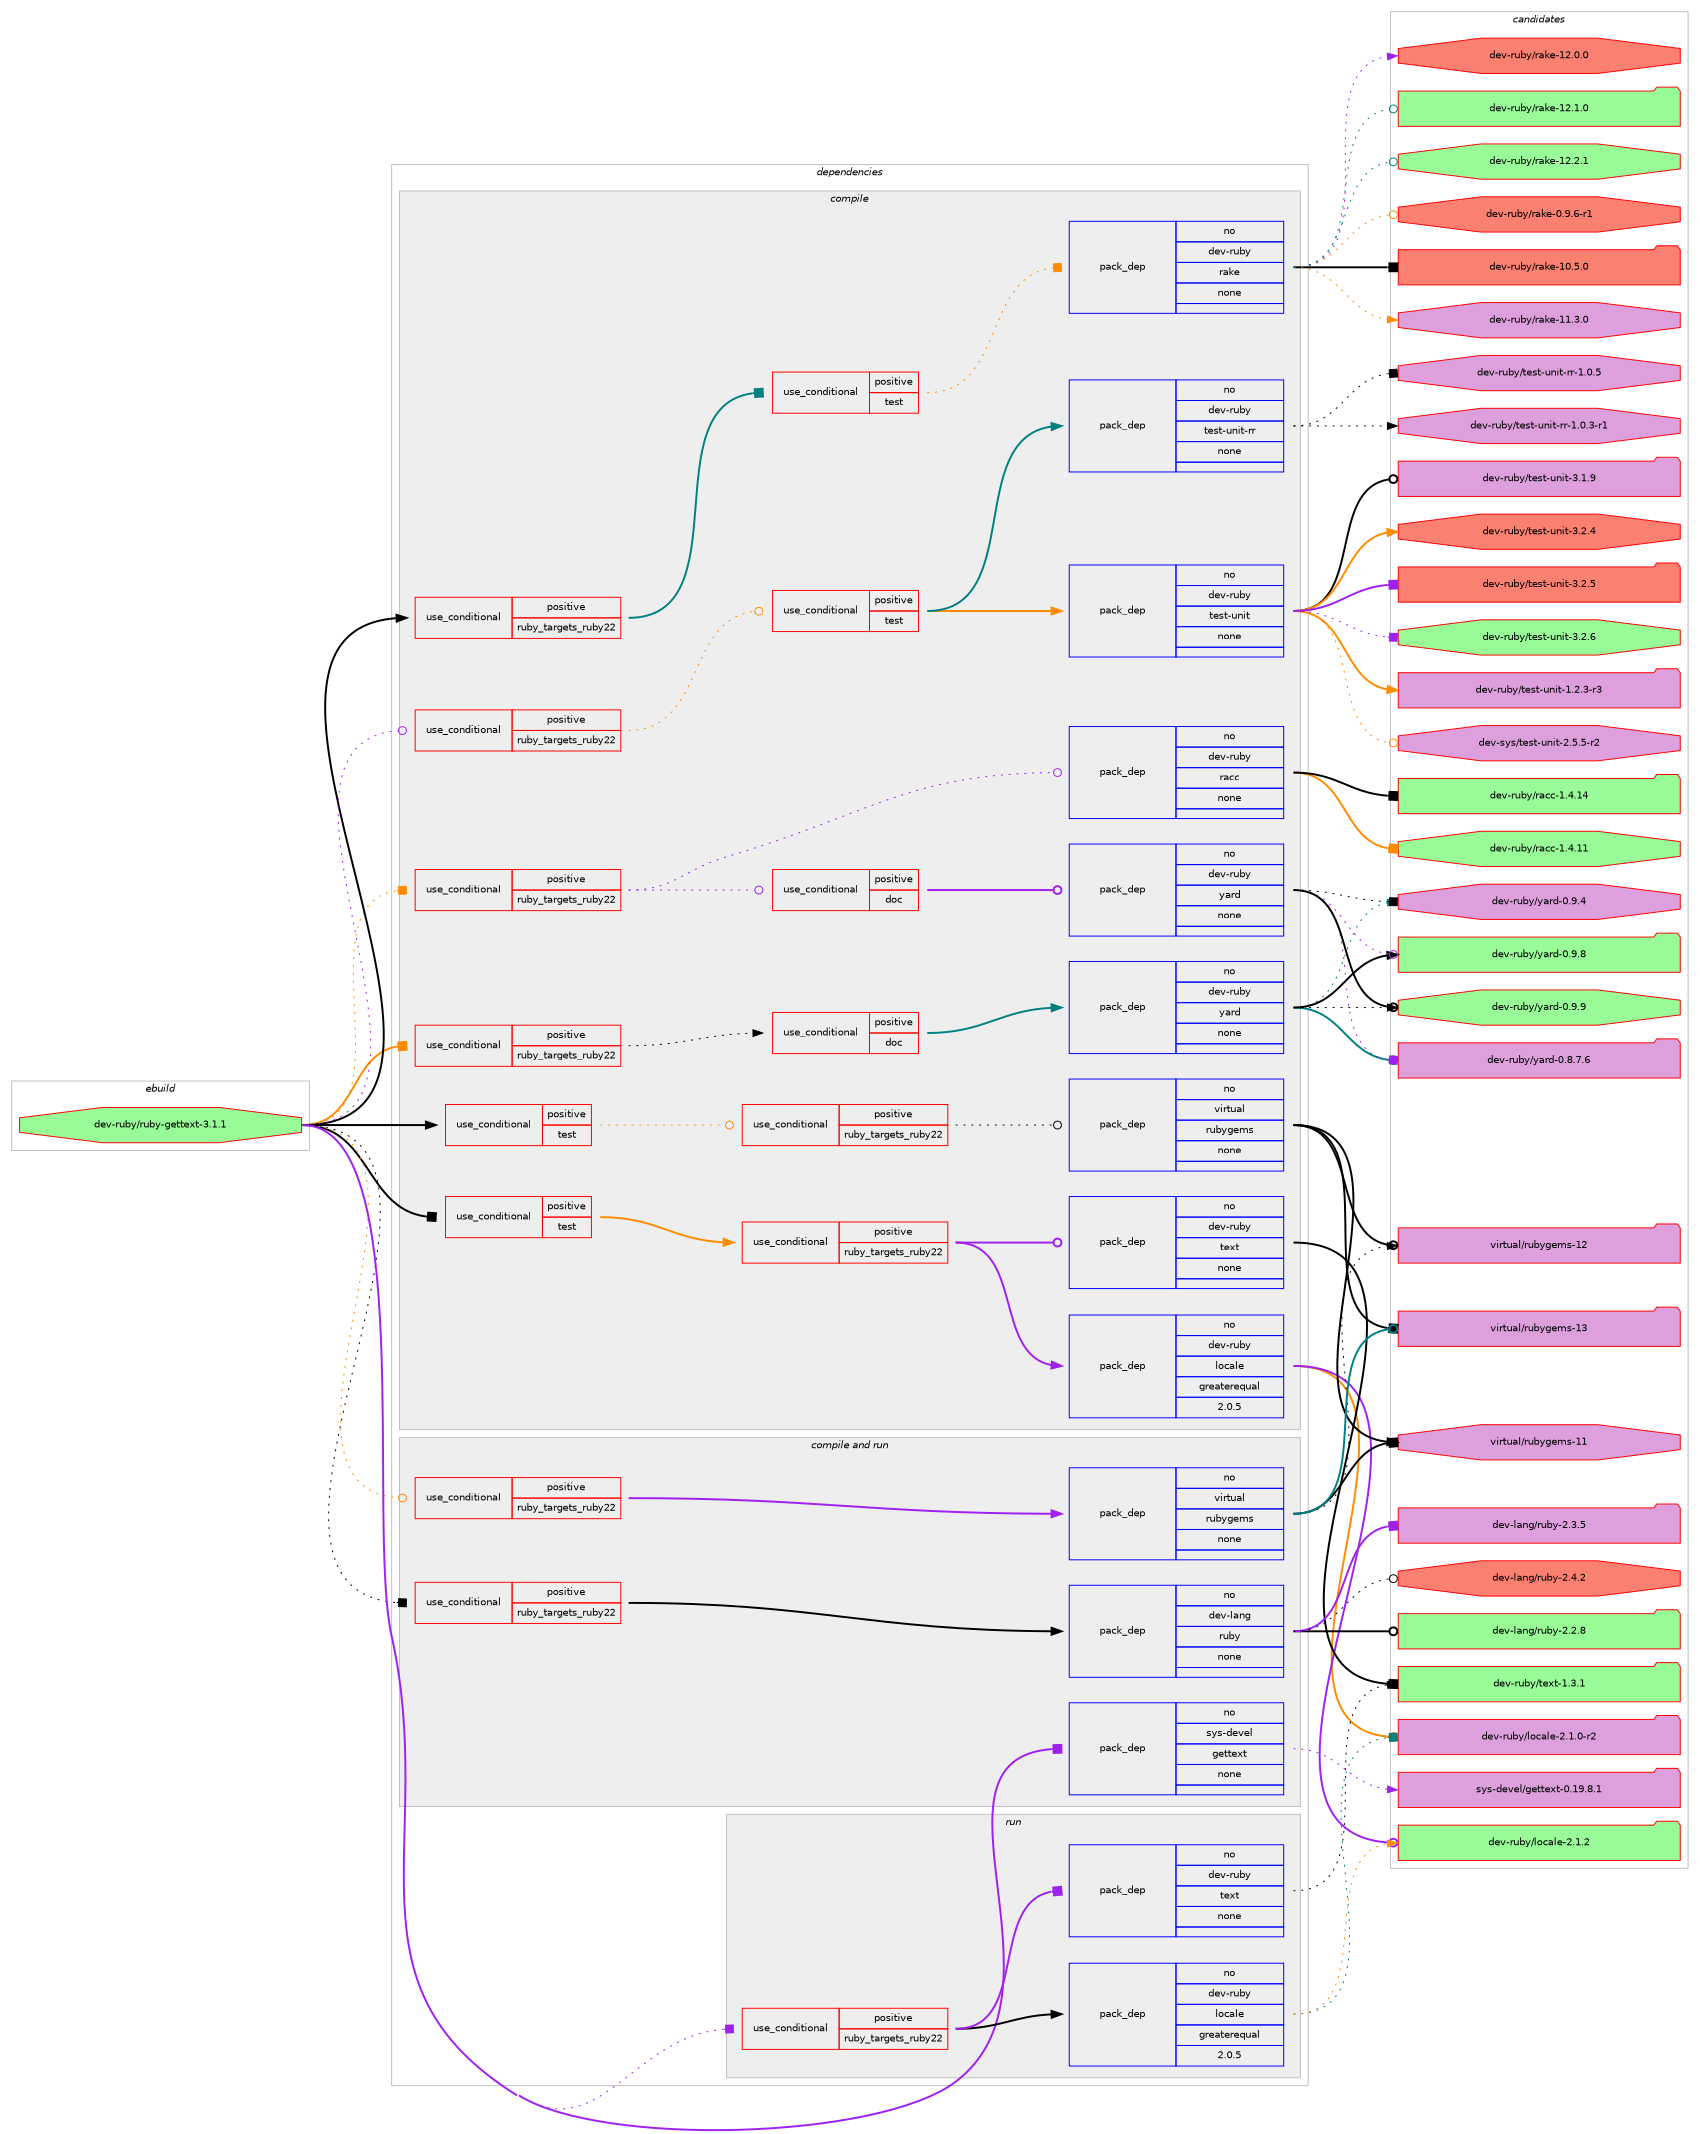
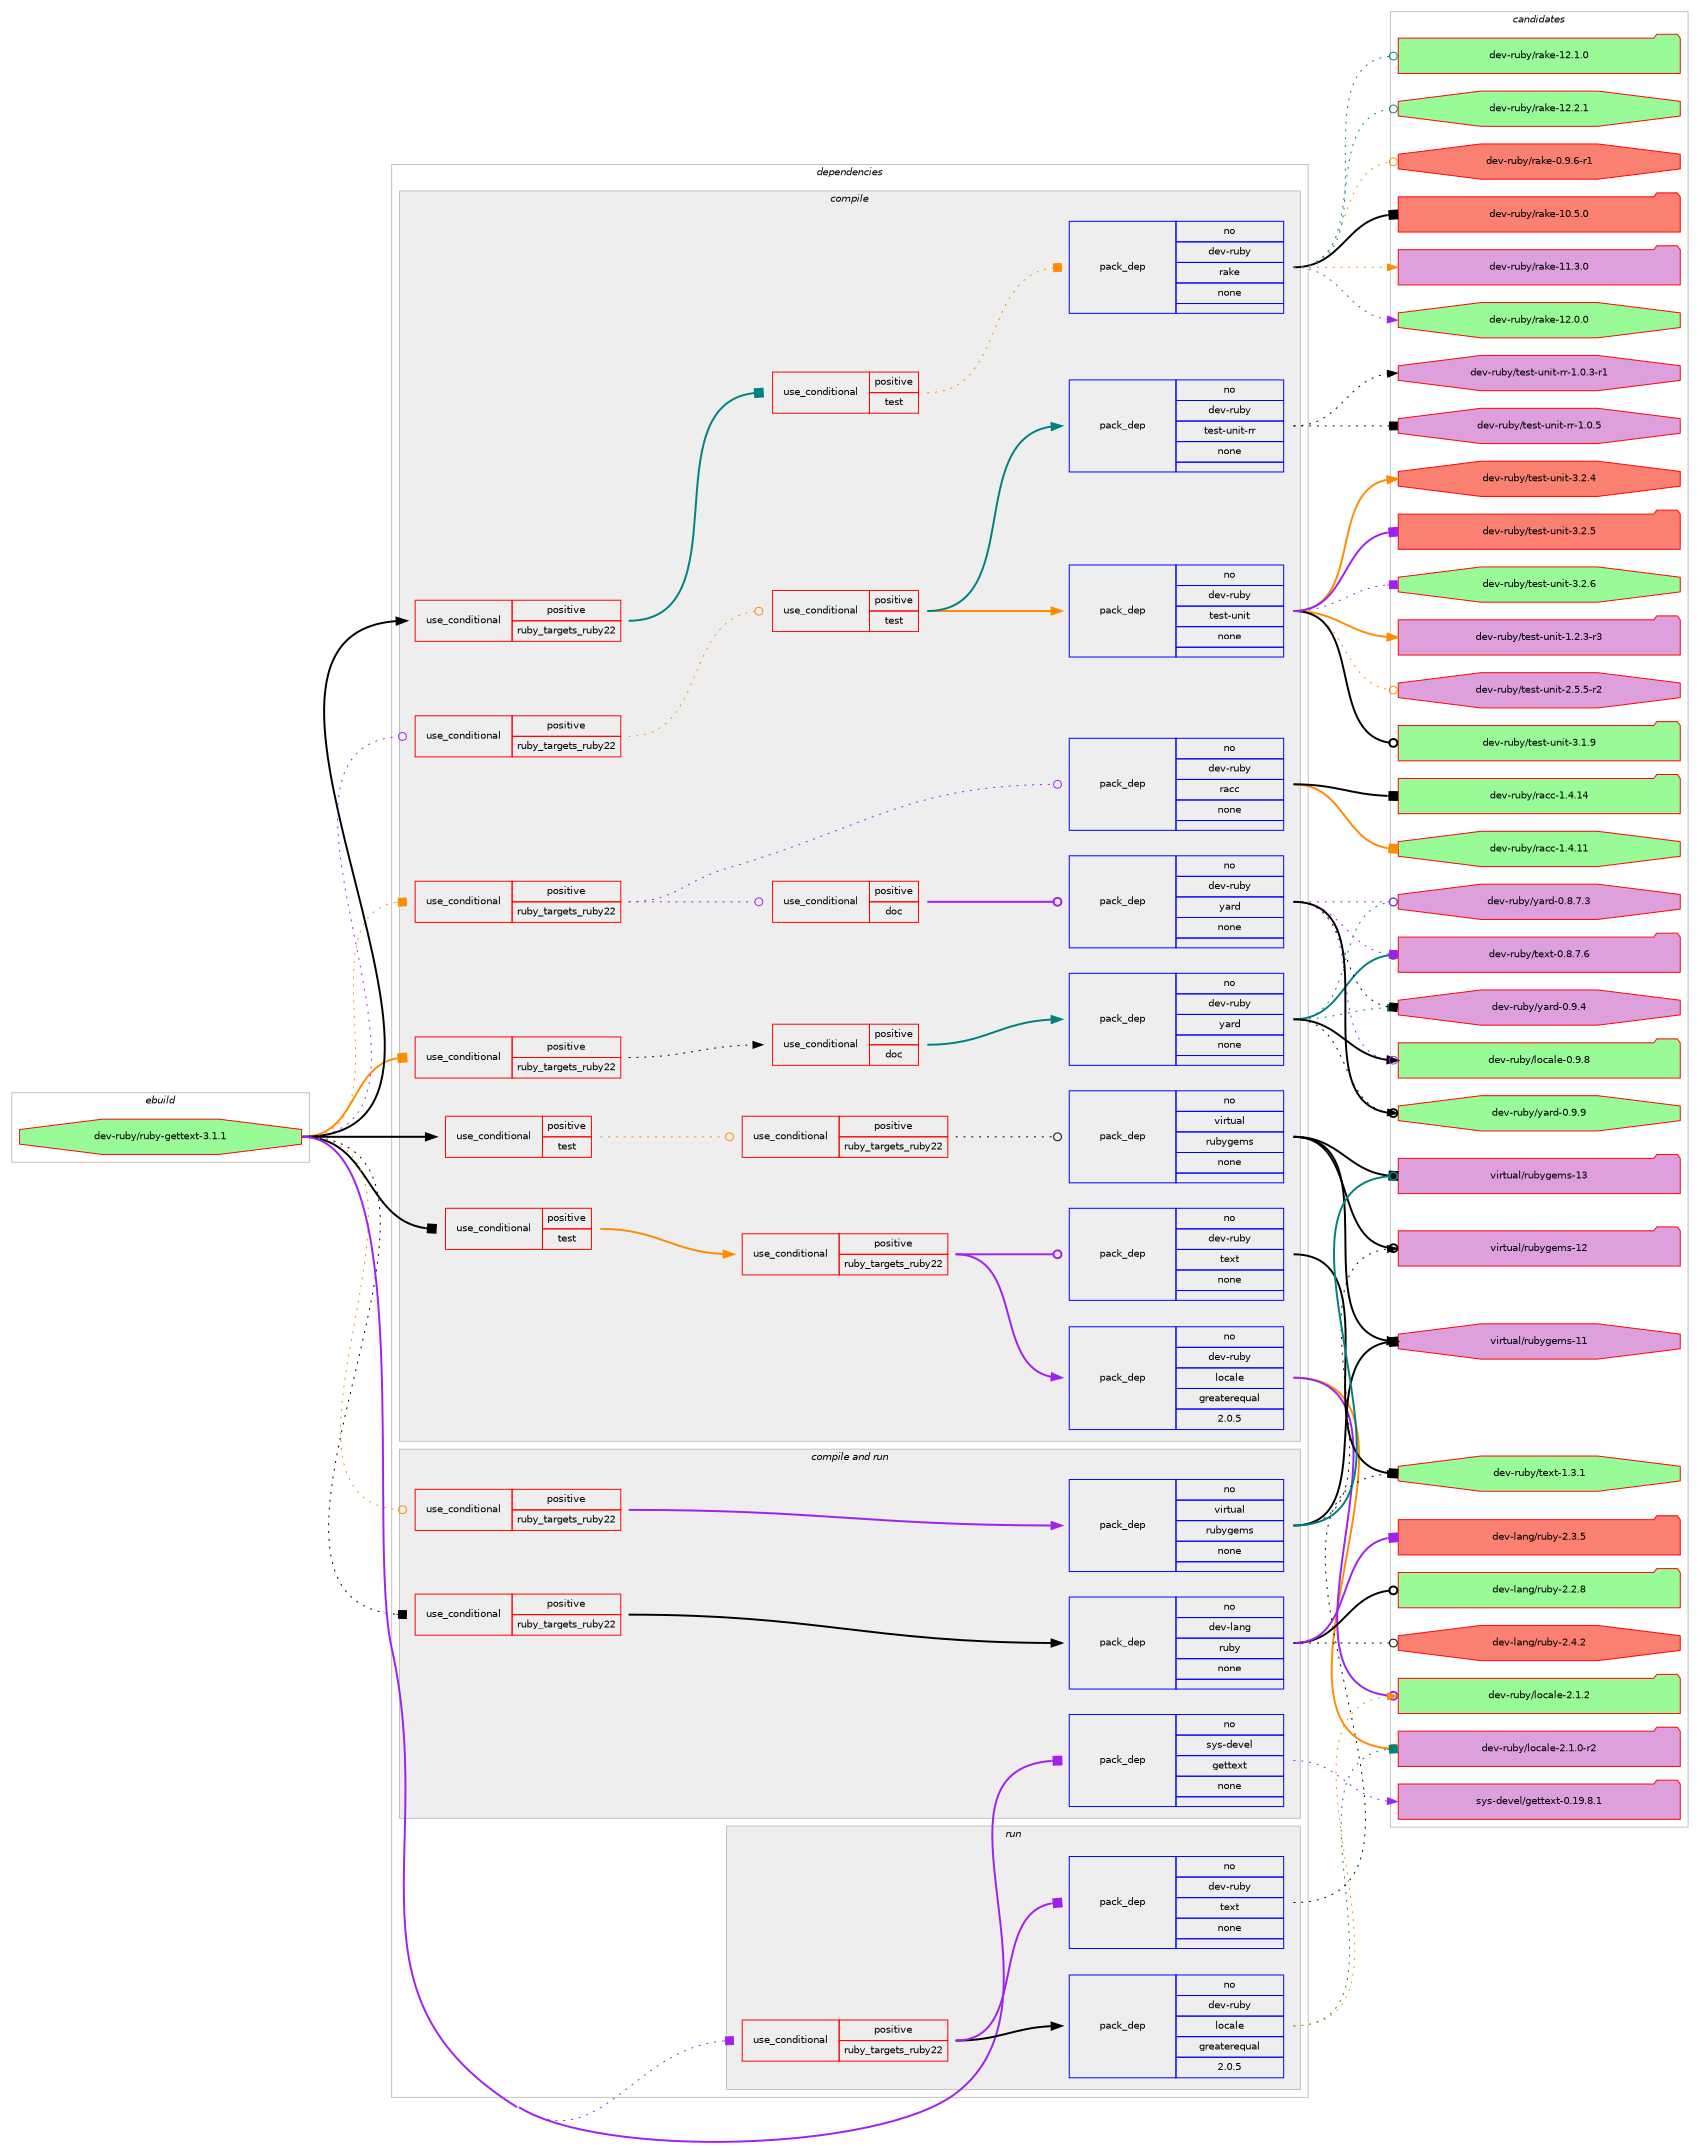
(1539, 56) -> (1539, 320)
(1539, 320) -> (1539, 267)
(1539, 479) -> (1539, 743)
(1539, 743) -> (1539, 690)
none -> (1539, 902)
(1539, 955) -> (1539, 1060)
(1539, 1060) -> (1539, 955)
(1539, 1526) -> (1539, 1537)
(1539, 1684) -> (1539, 1474)
